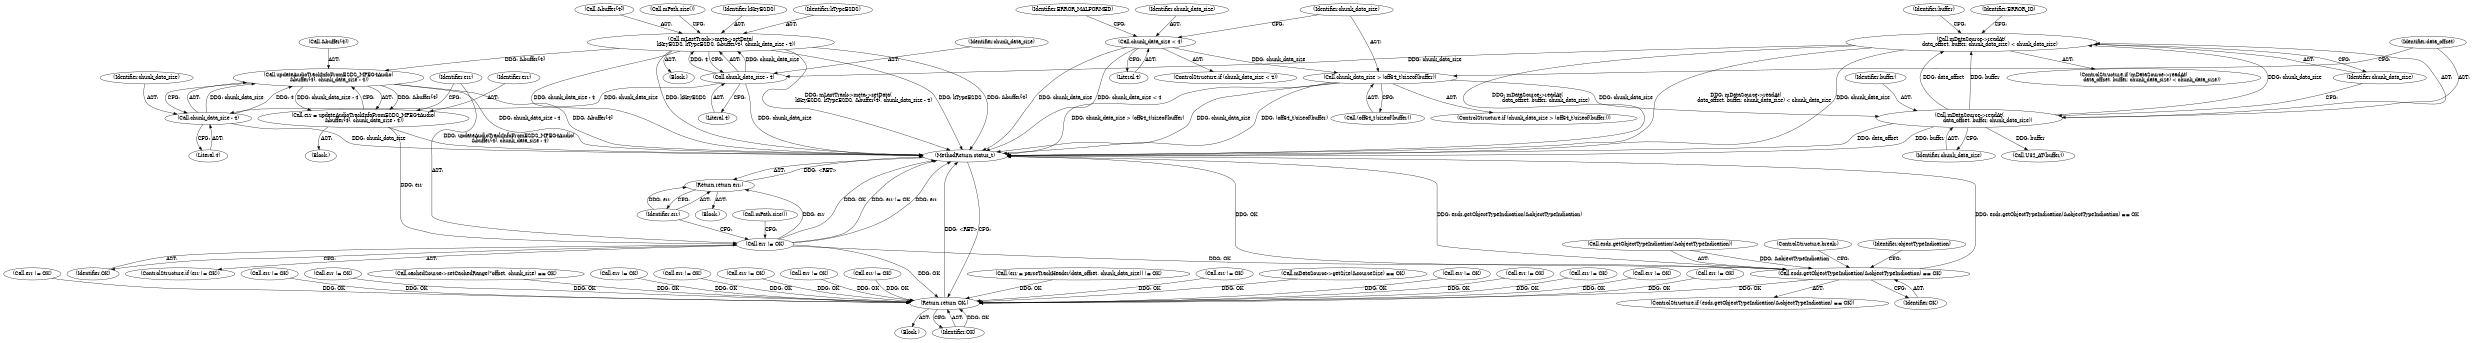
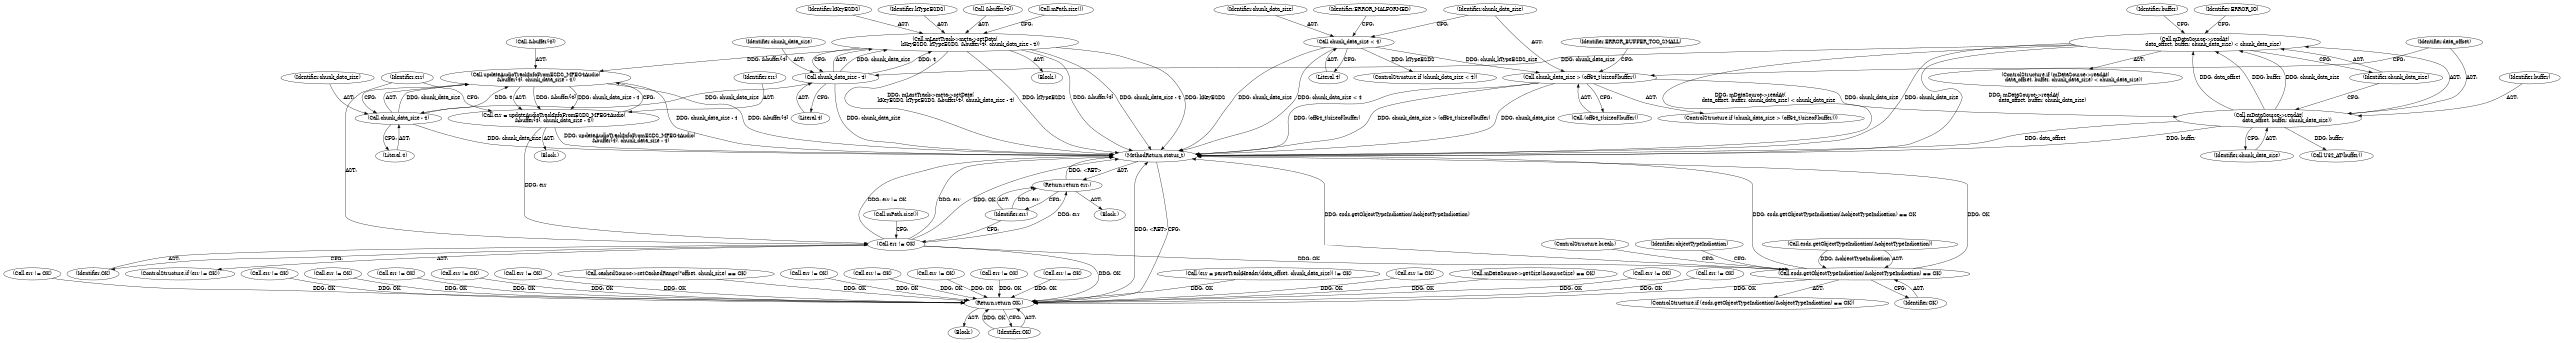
none -> (1631, 42)
(1199, 60) -> (1413, 60)
(1279, 60) -> (1502, 60)
